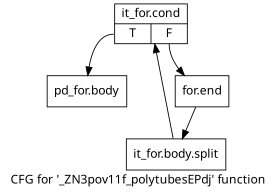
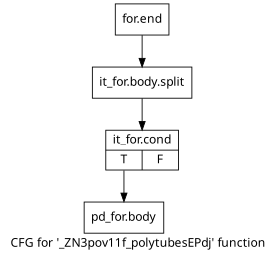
(172, 57) -> none
